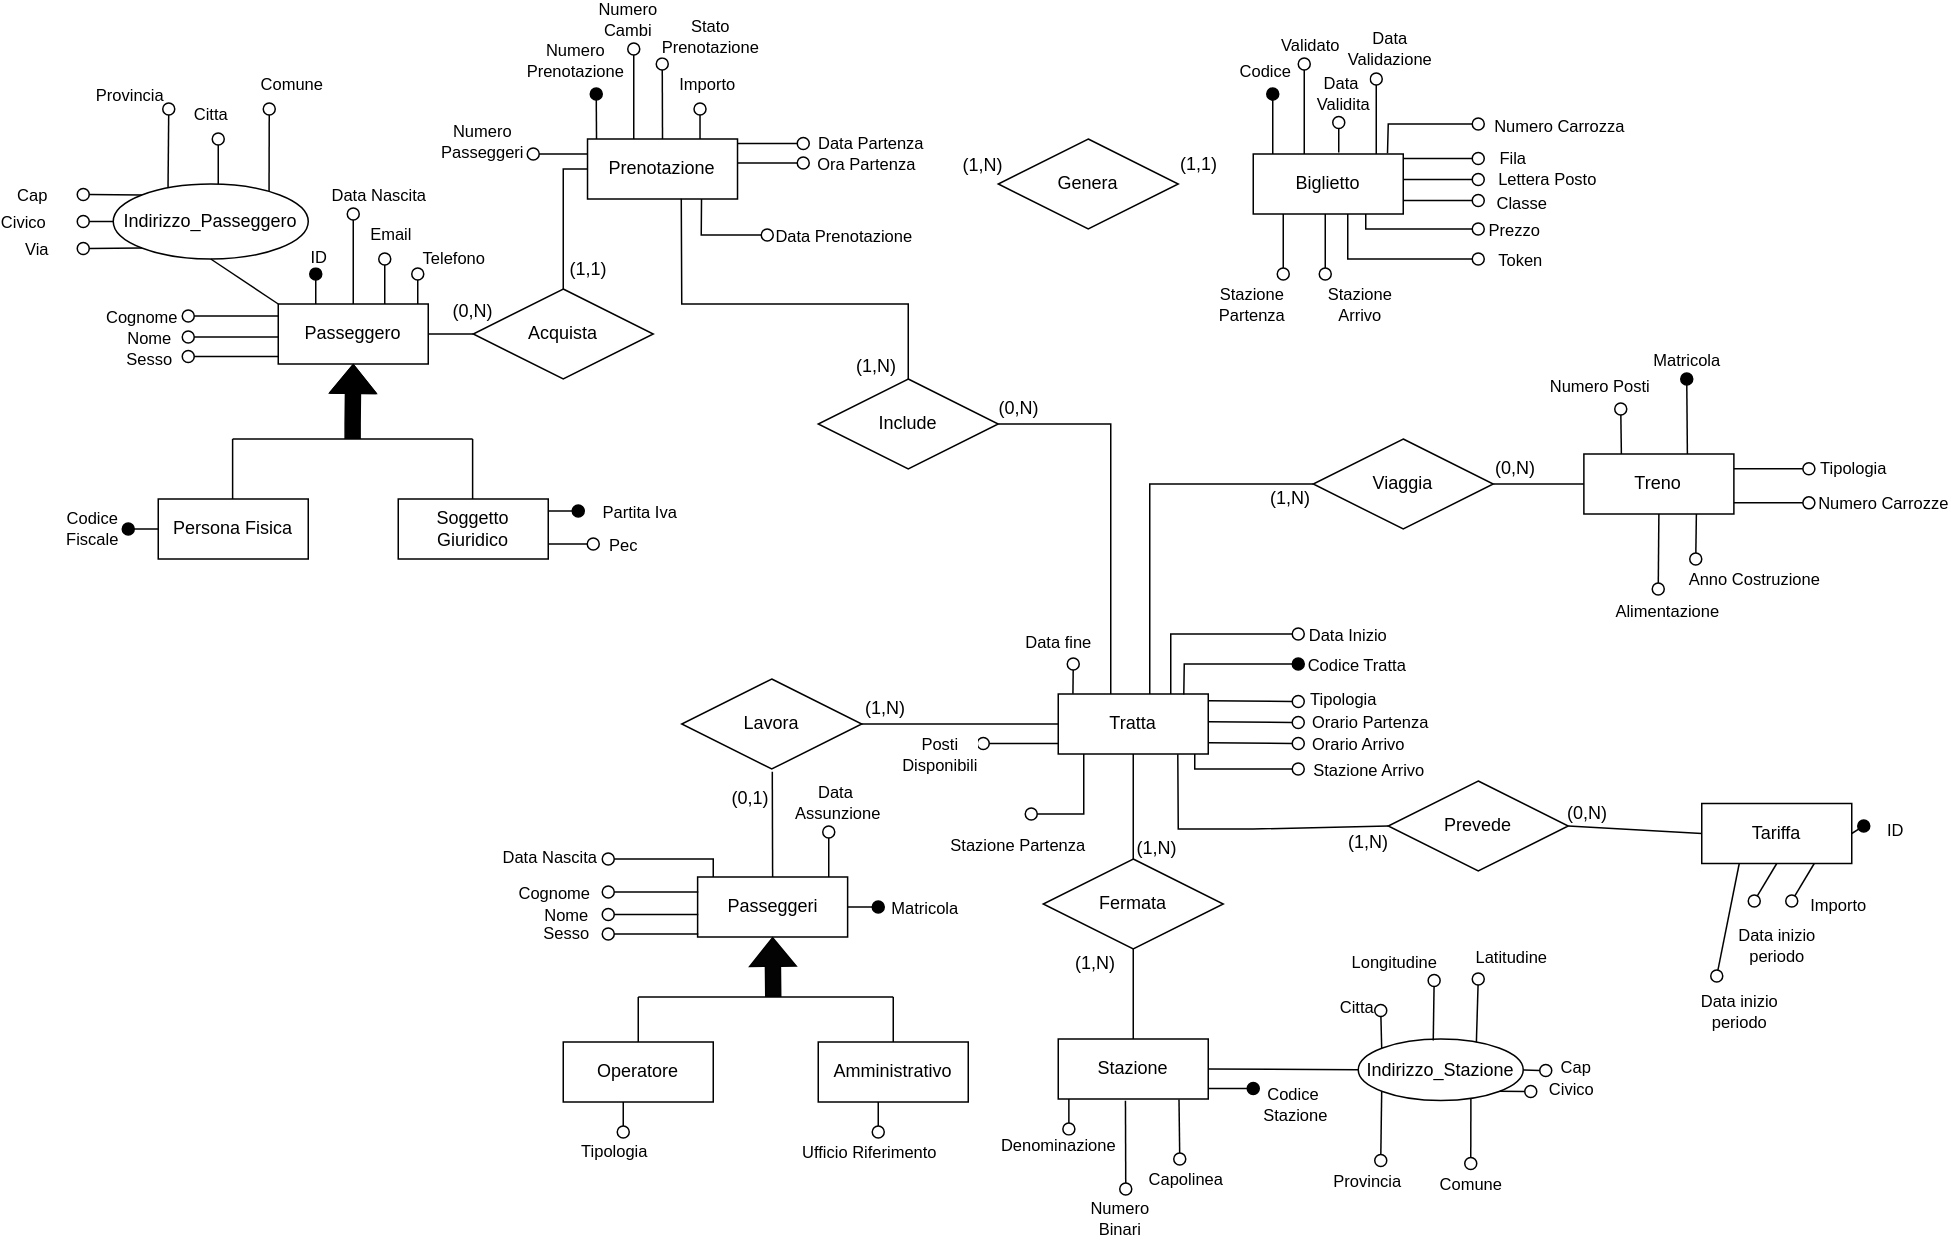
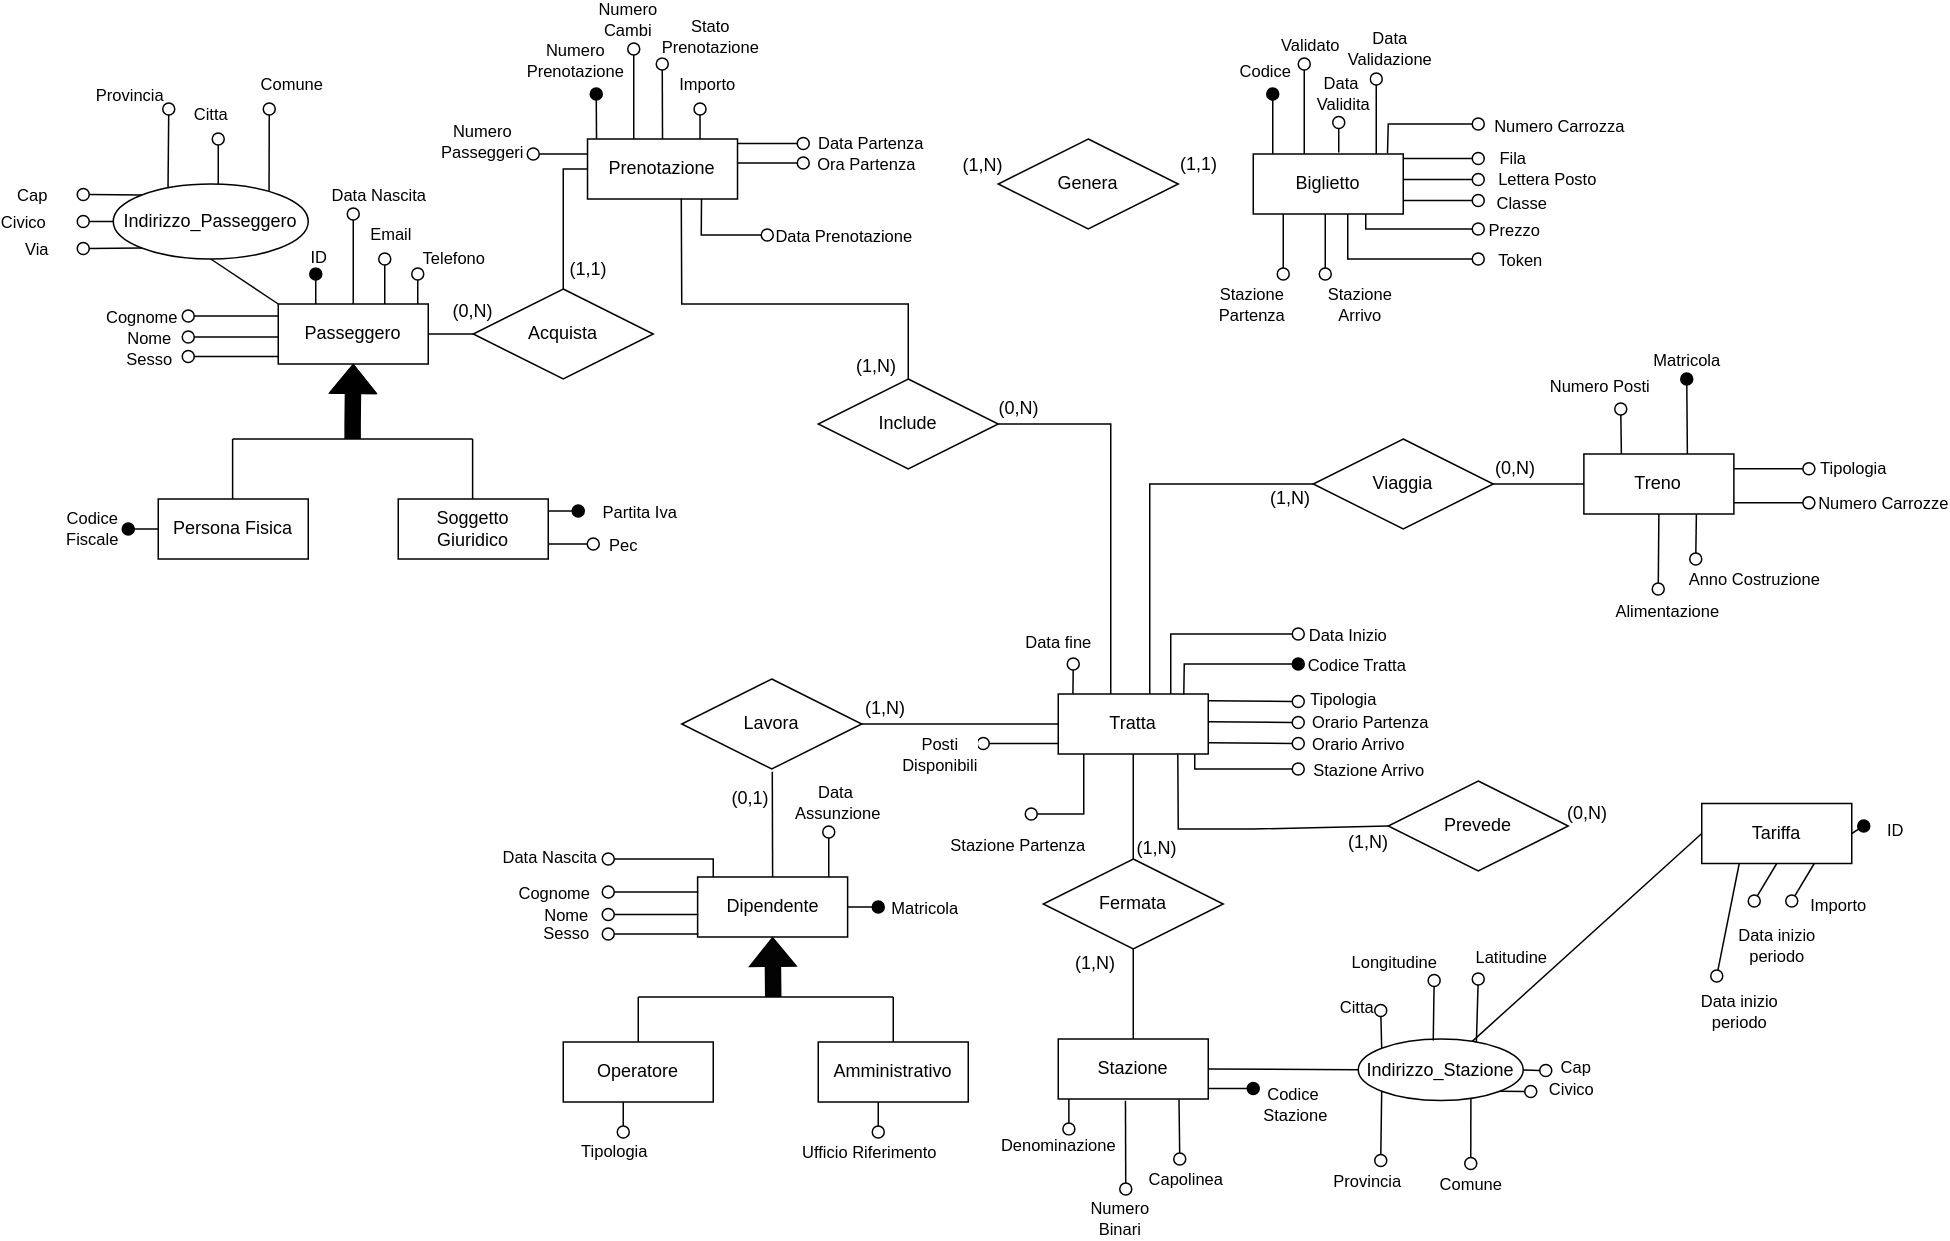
(1636, 830) -> (1587, 937)
(773, 907) -> (773, 907)
